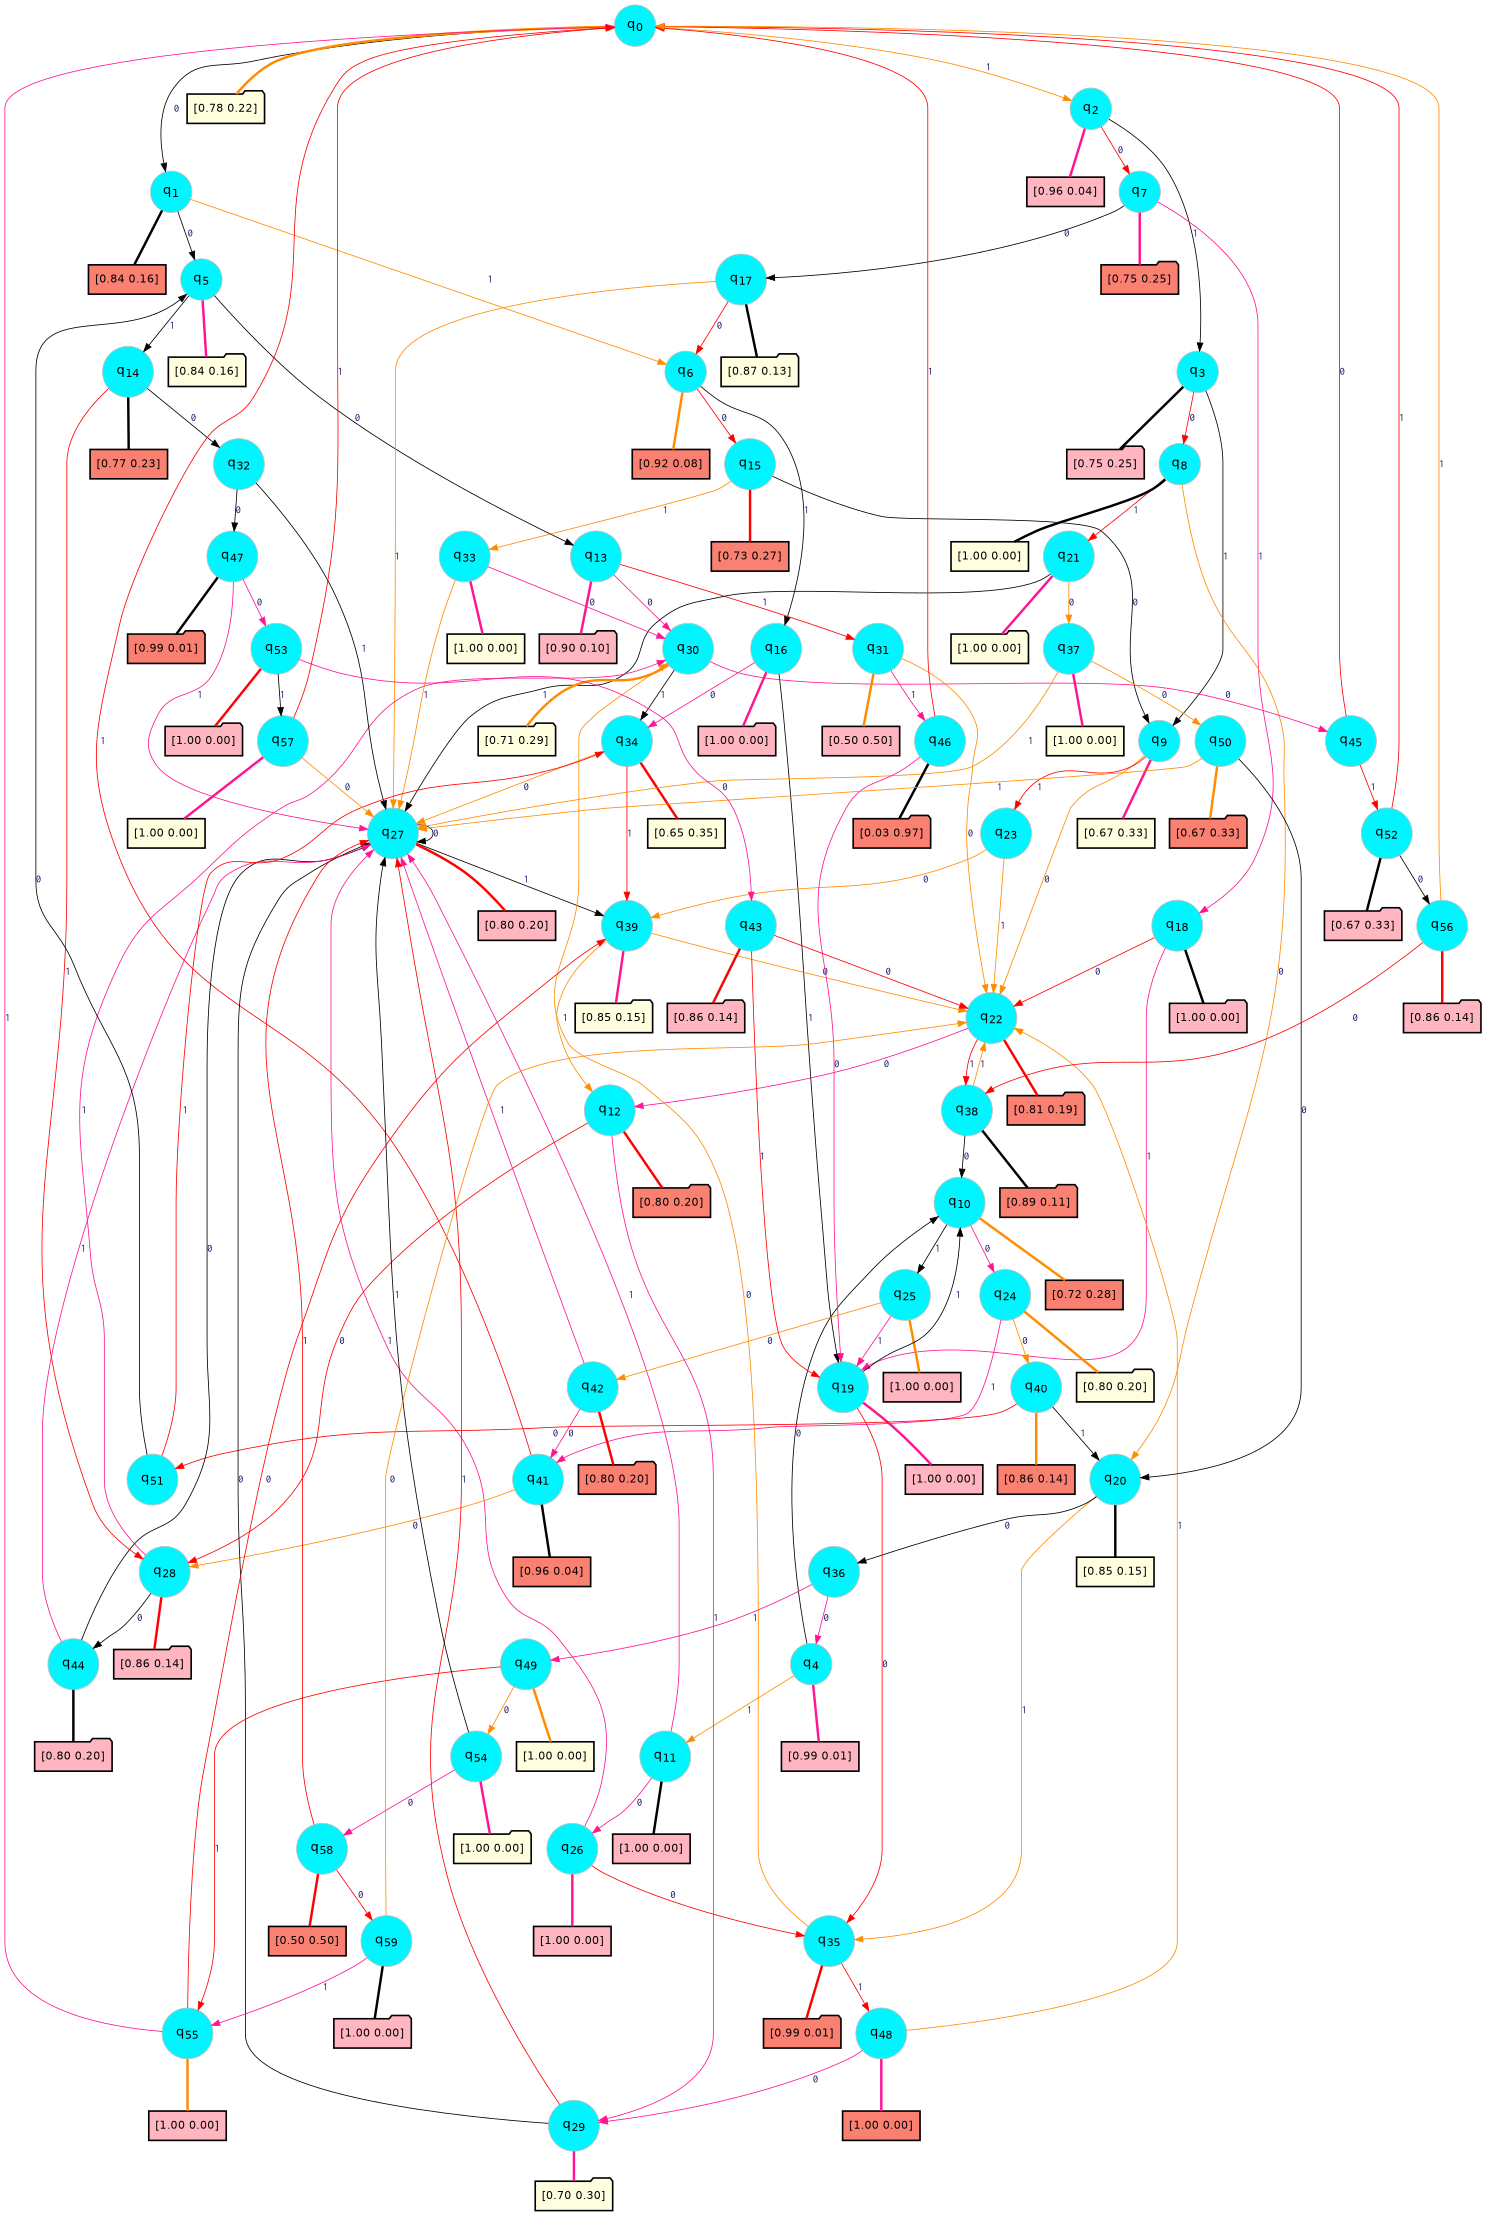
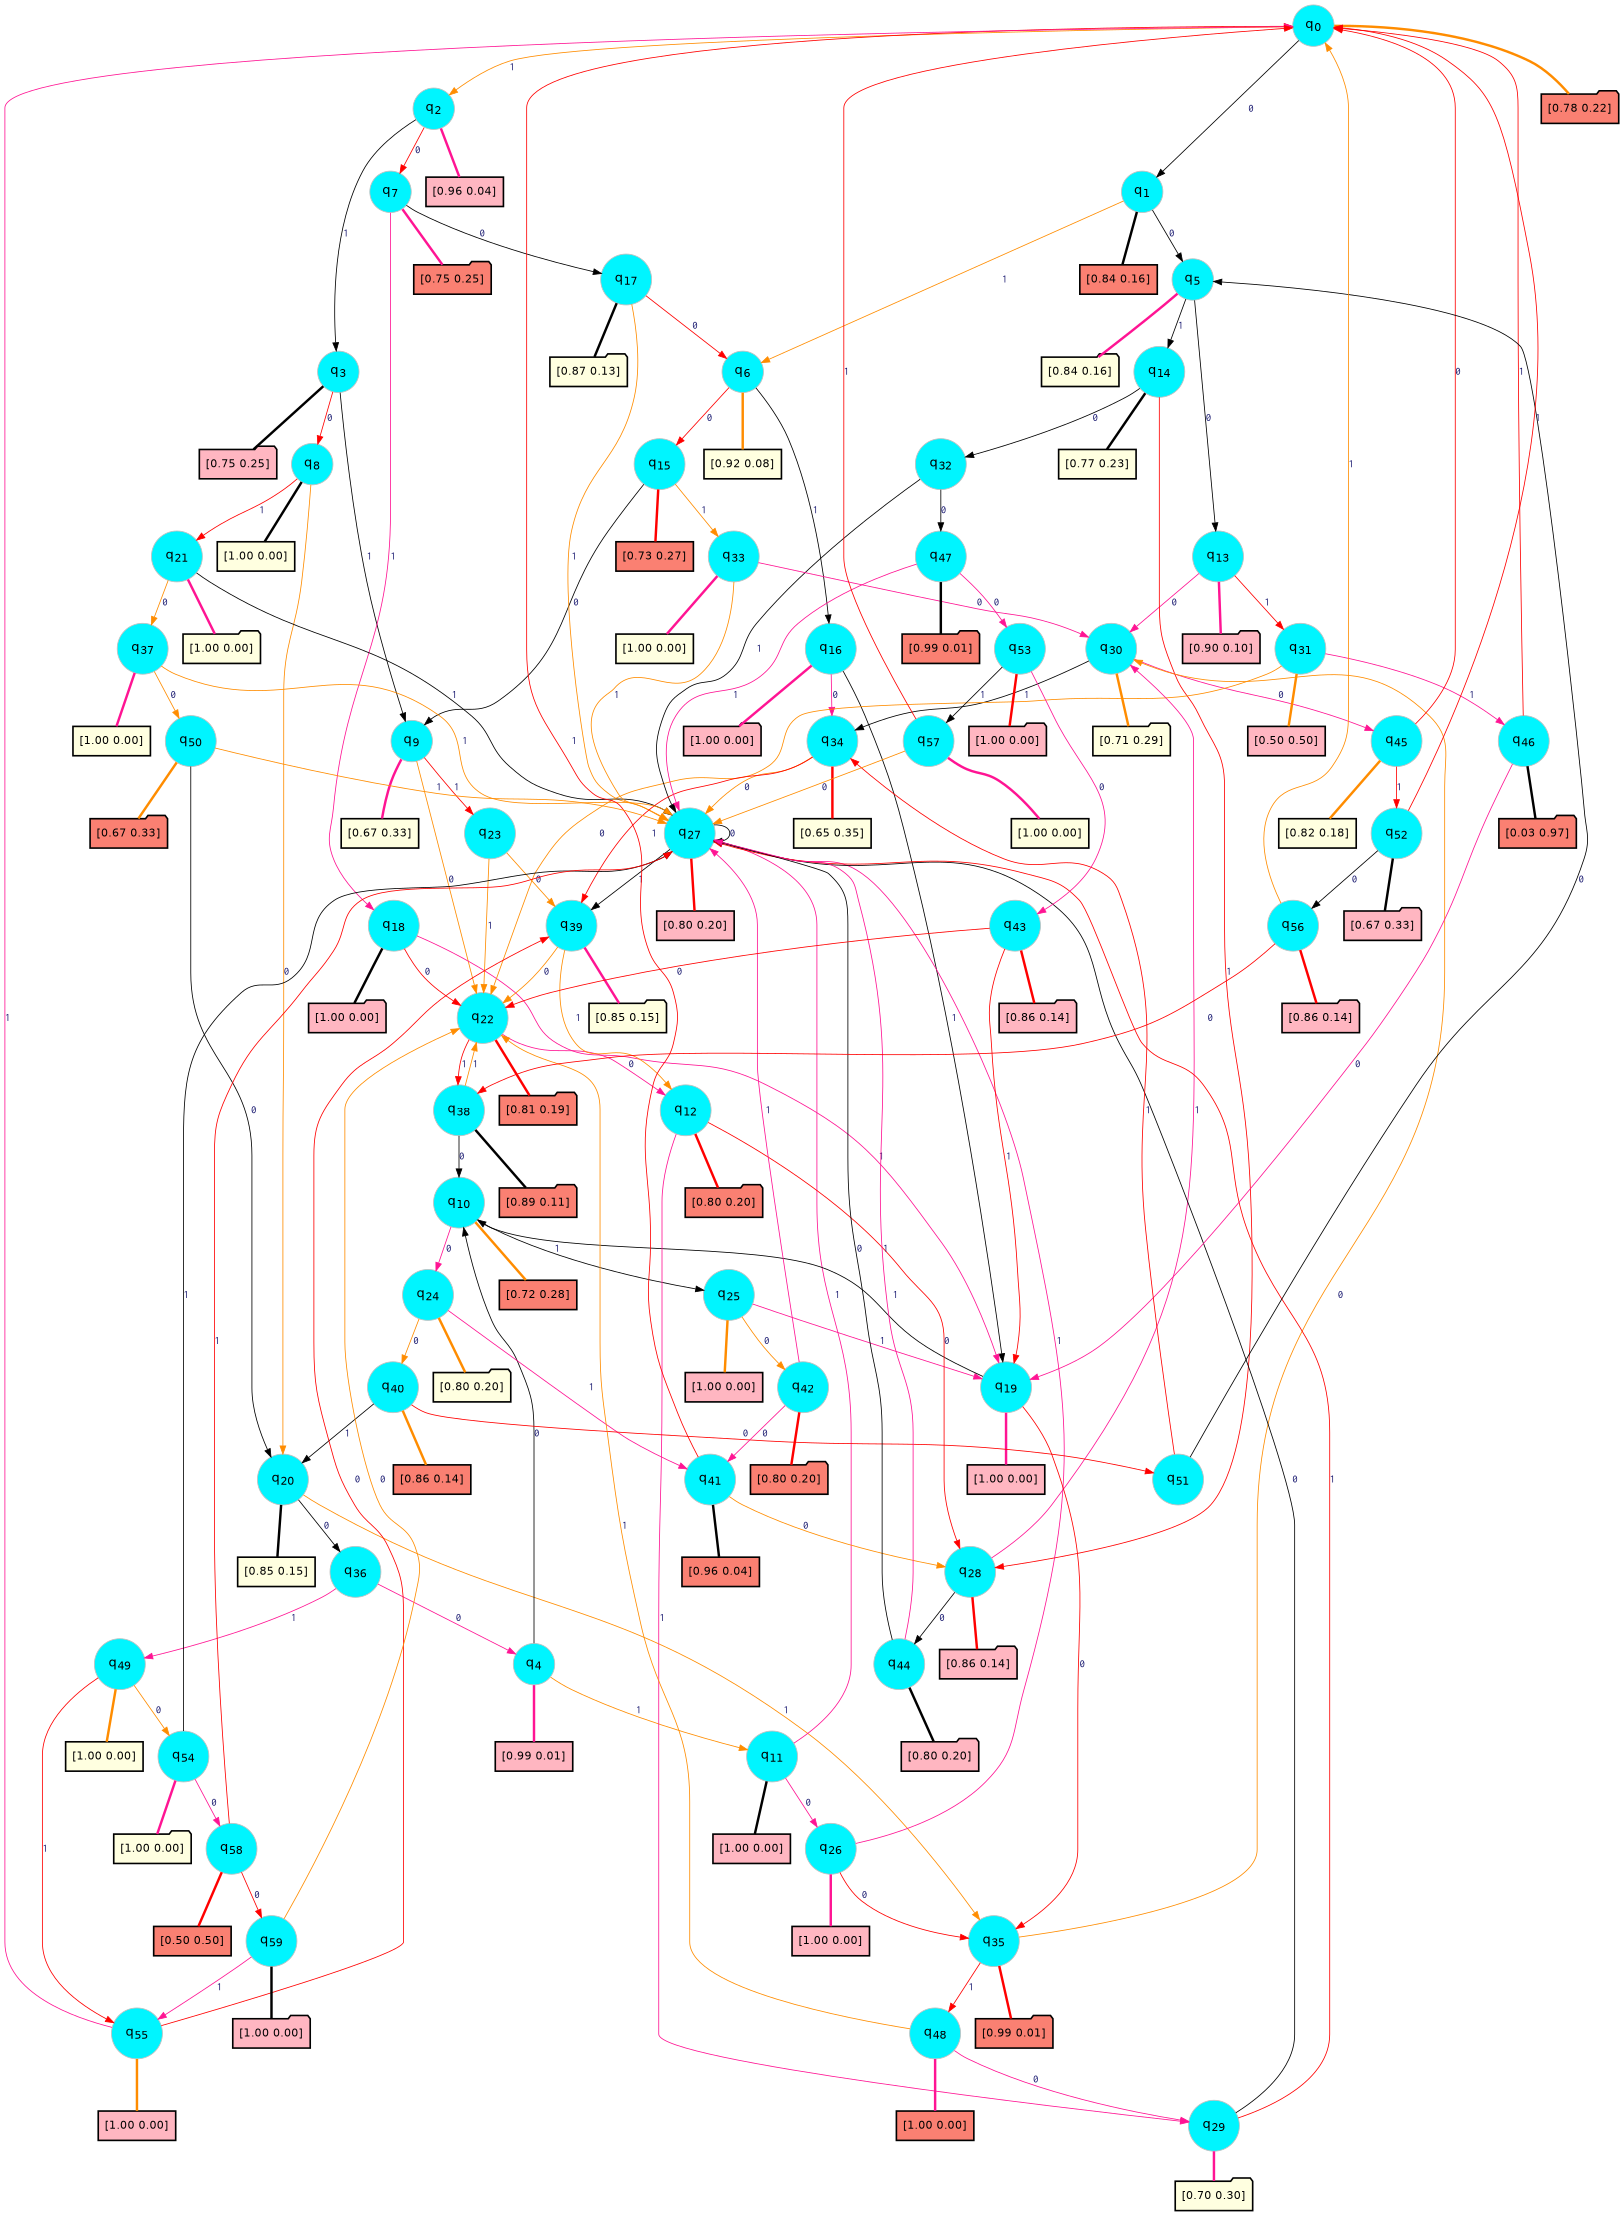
(226, 109) -> (1580, 109)
(129, 464) -> (1097, 464)
(671, 464) -> (743, 464)
none -> (1317, 833)
